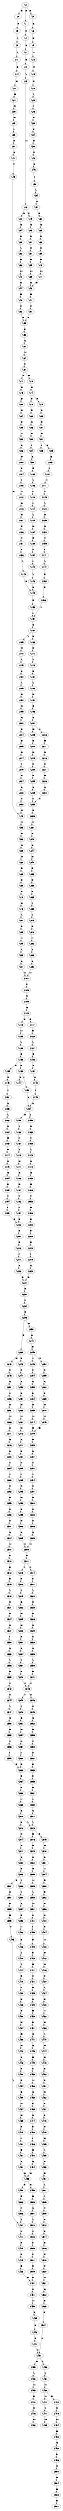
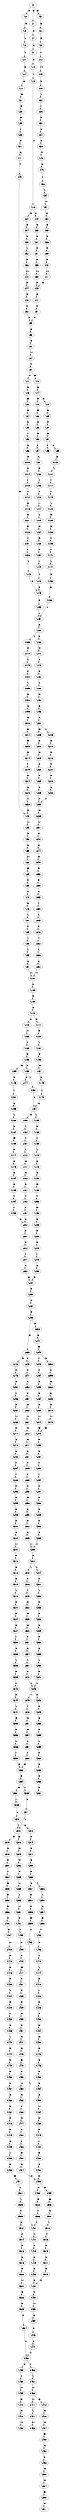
(32, 1798) -> (23, 1787)
